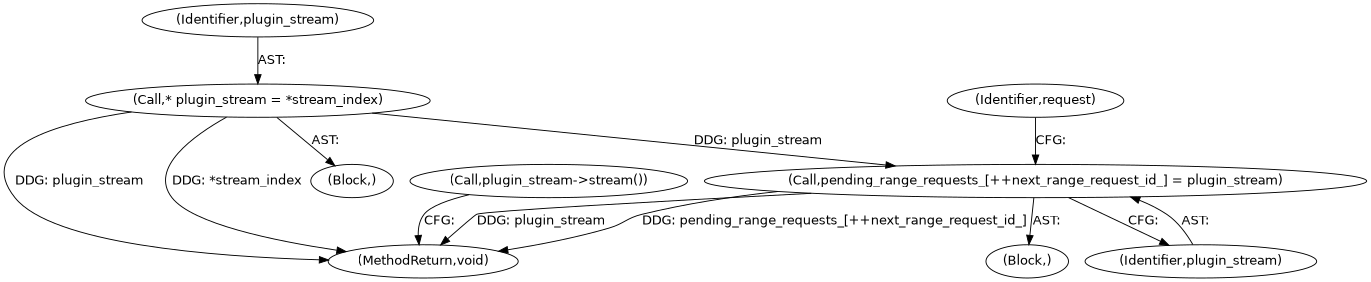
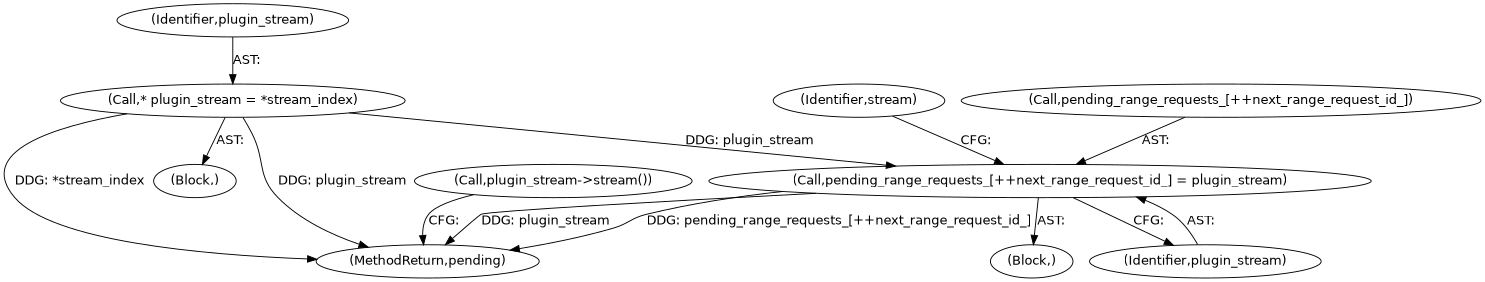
(1036, 101) -> (859, 101)
none -> (1221, 101)
(423, 261) -> (428, 261)
